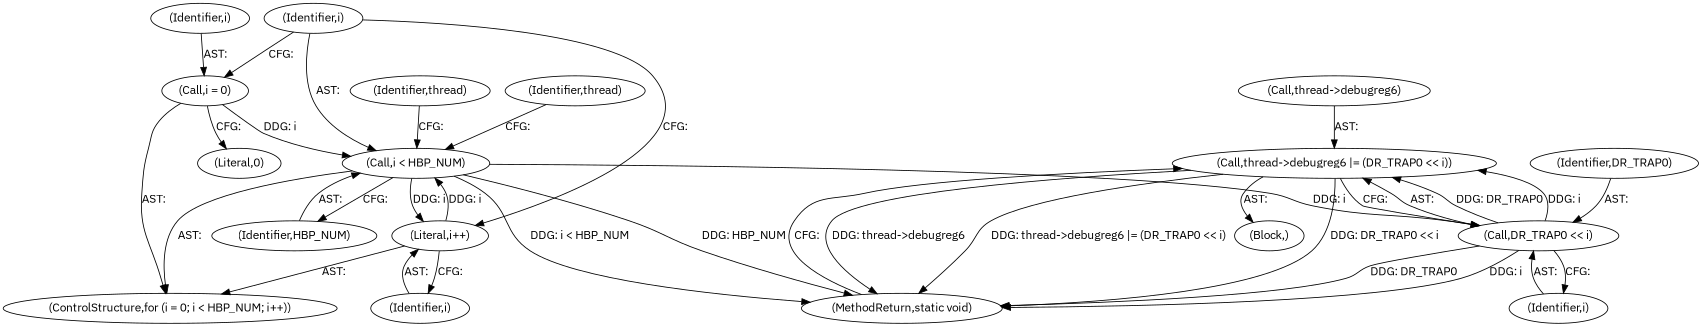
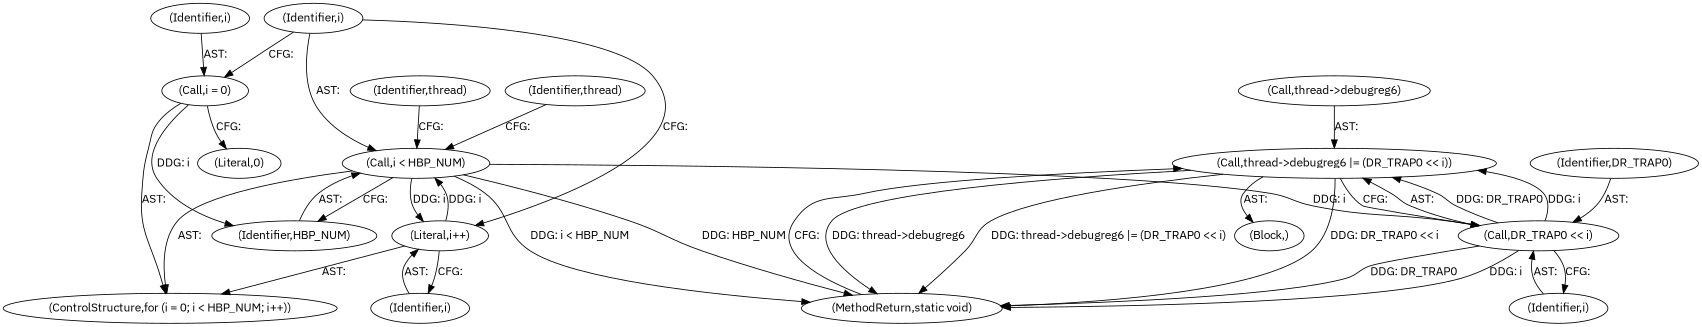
(278, 139) -> (156, 177)
